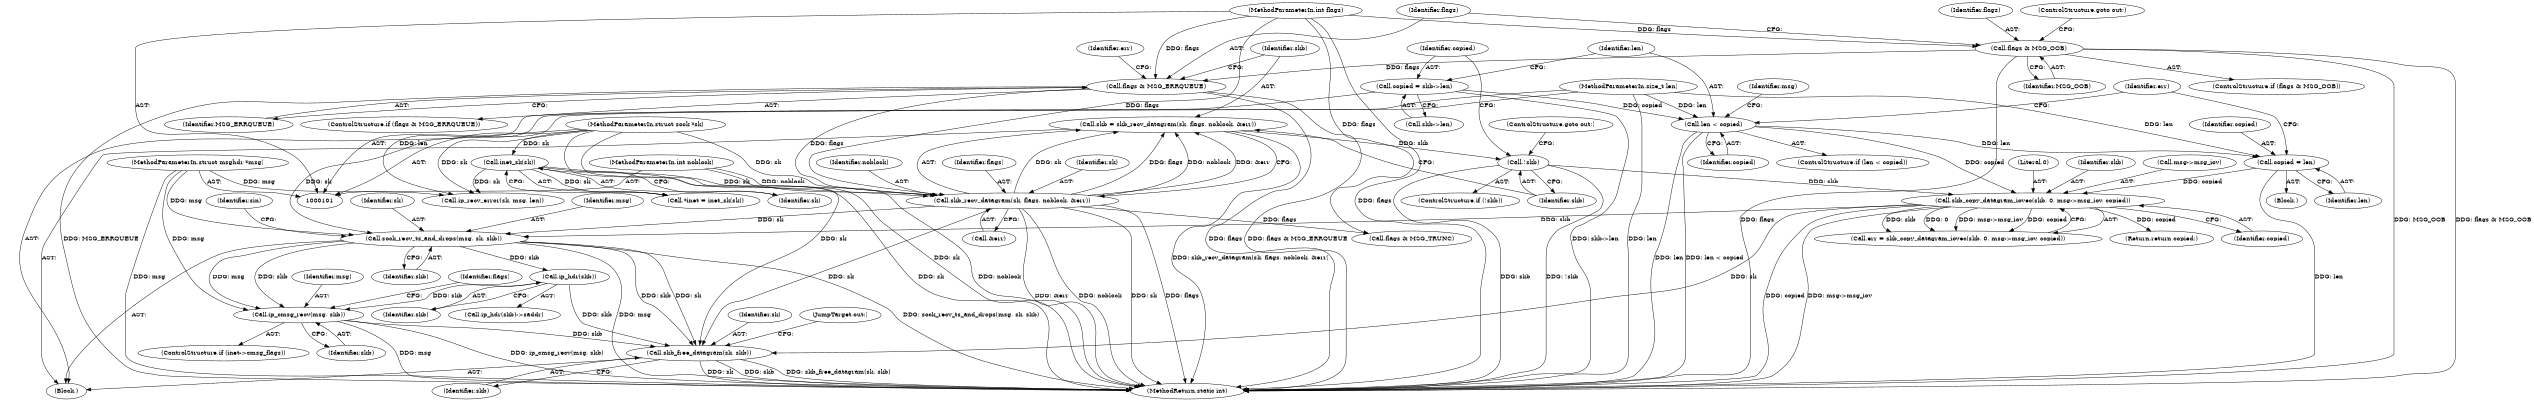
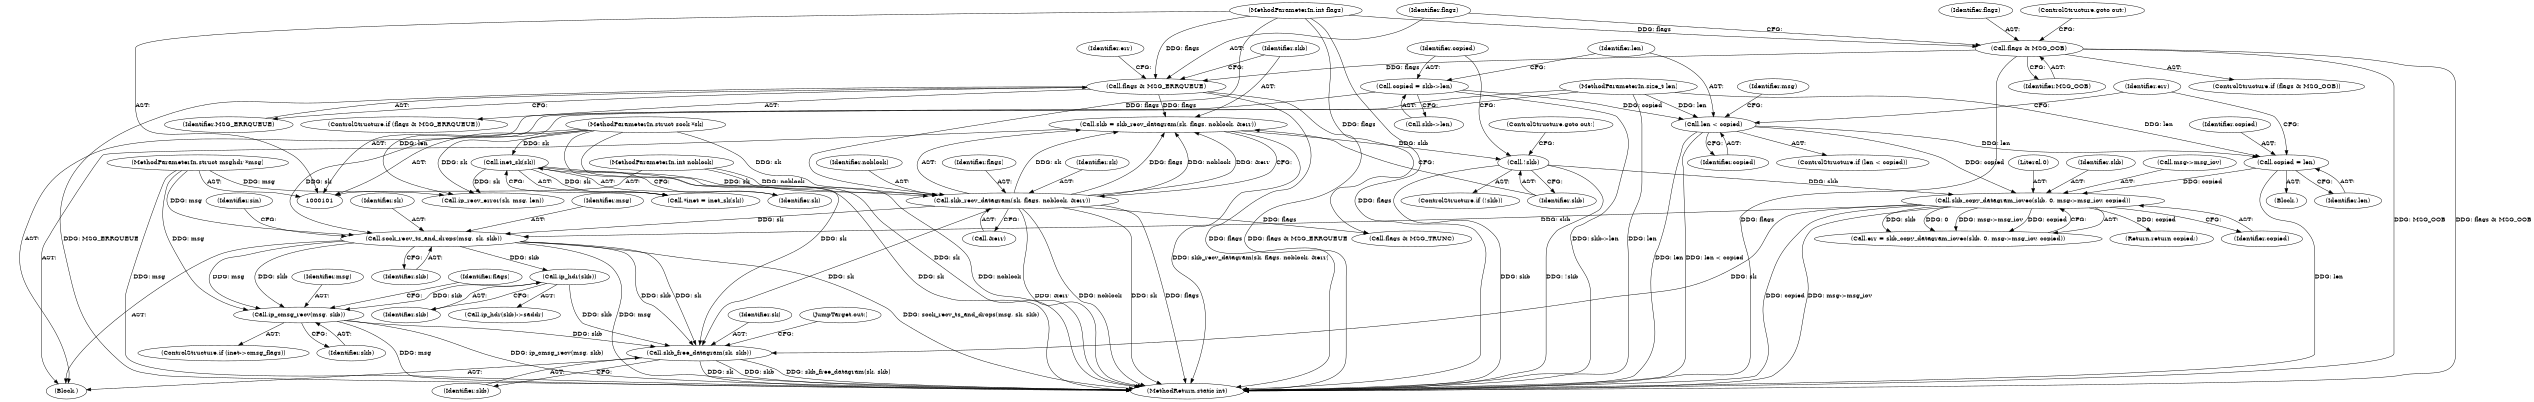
(862, 119) -> (1162, 104)
